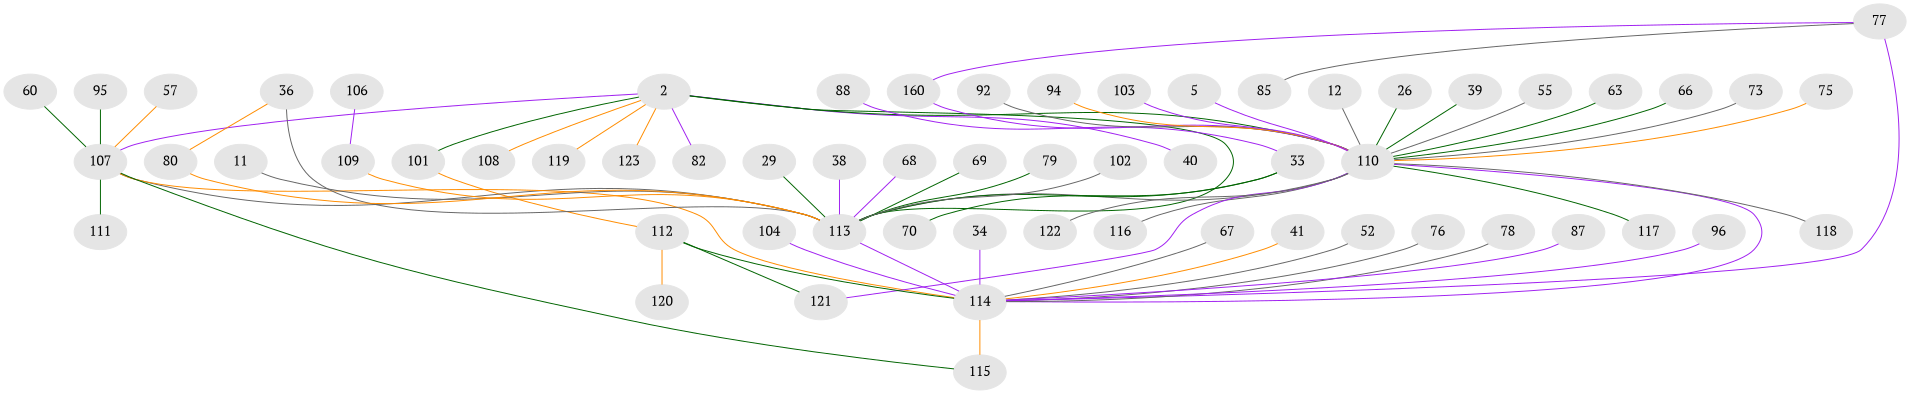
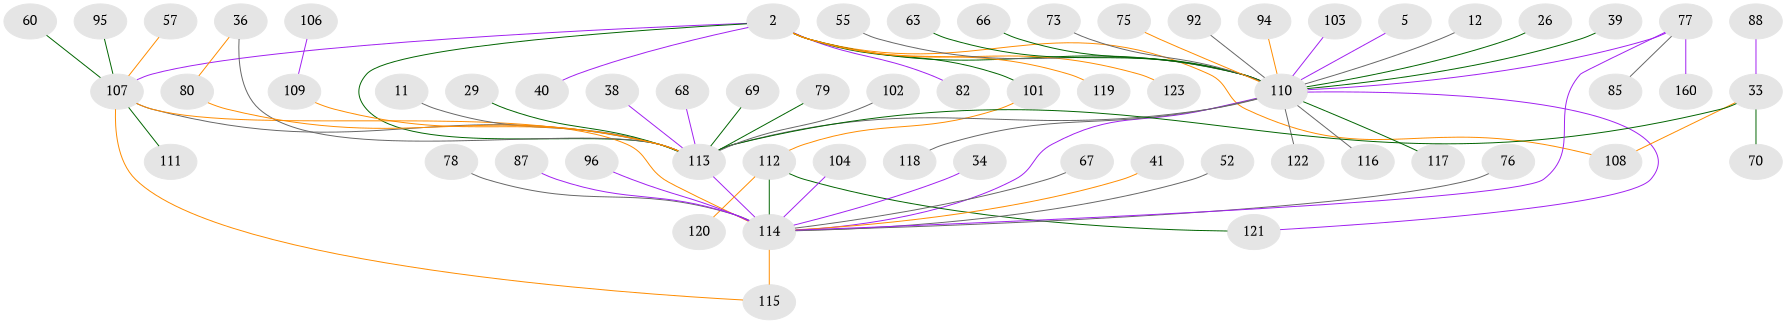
(1141, 127) -> (1489, 73)
none -> (1686, 127)
(531, 299) -> (395, 264)
